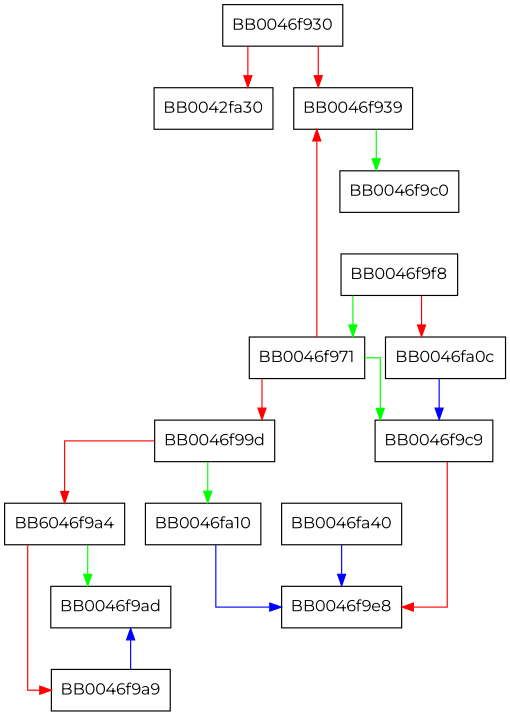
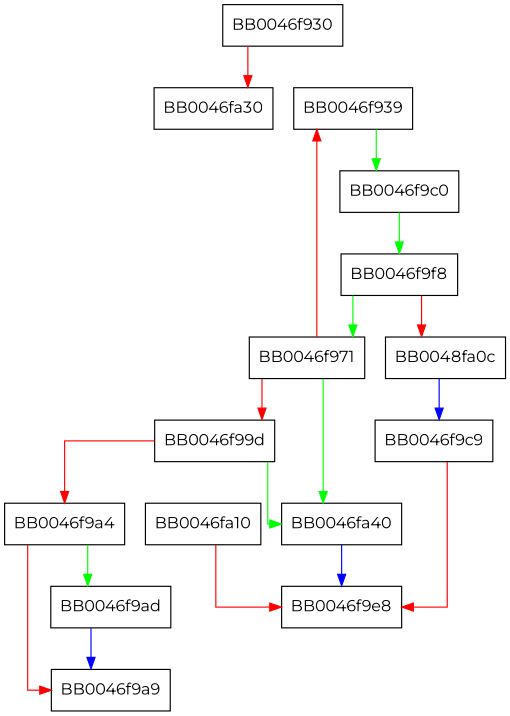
(318, 61) -> none
(214, 108) -> (214, 108)
none -> (399, 227)
(446, 358) -> (446, 358)
(380, 375) -> (323, 435)
(208, 477) -> (268, 494)
(65, 524) -> (65, 524)
(216, 603) -> (216, 603)
(131, 655) -> (91, 643)
